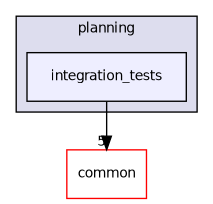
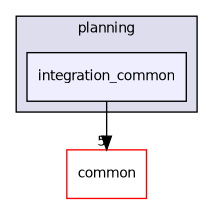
(107, 77) -> (107, 77)
